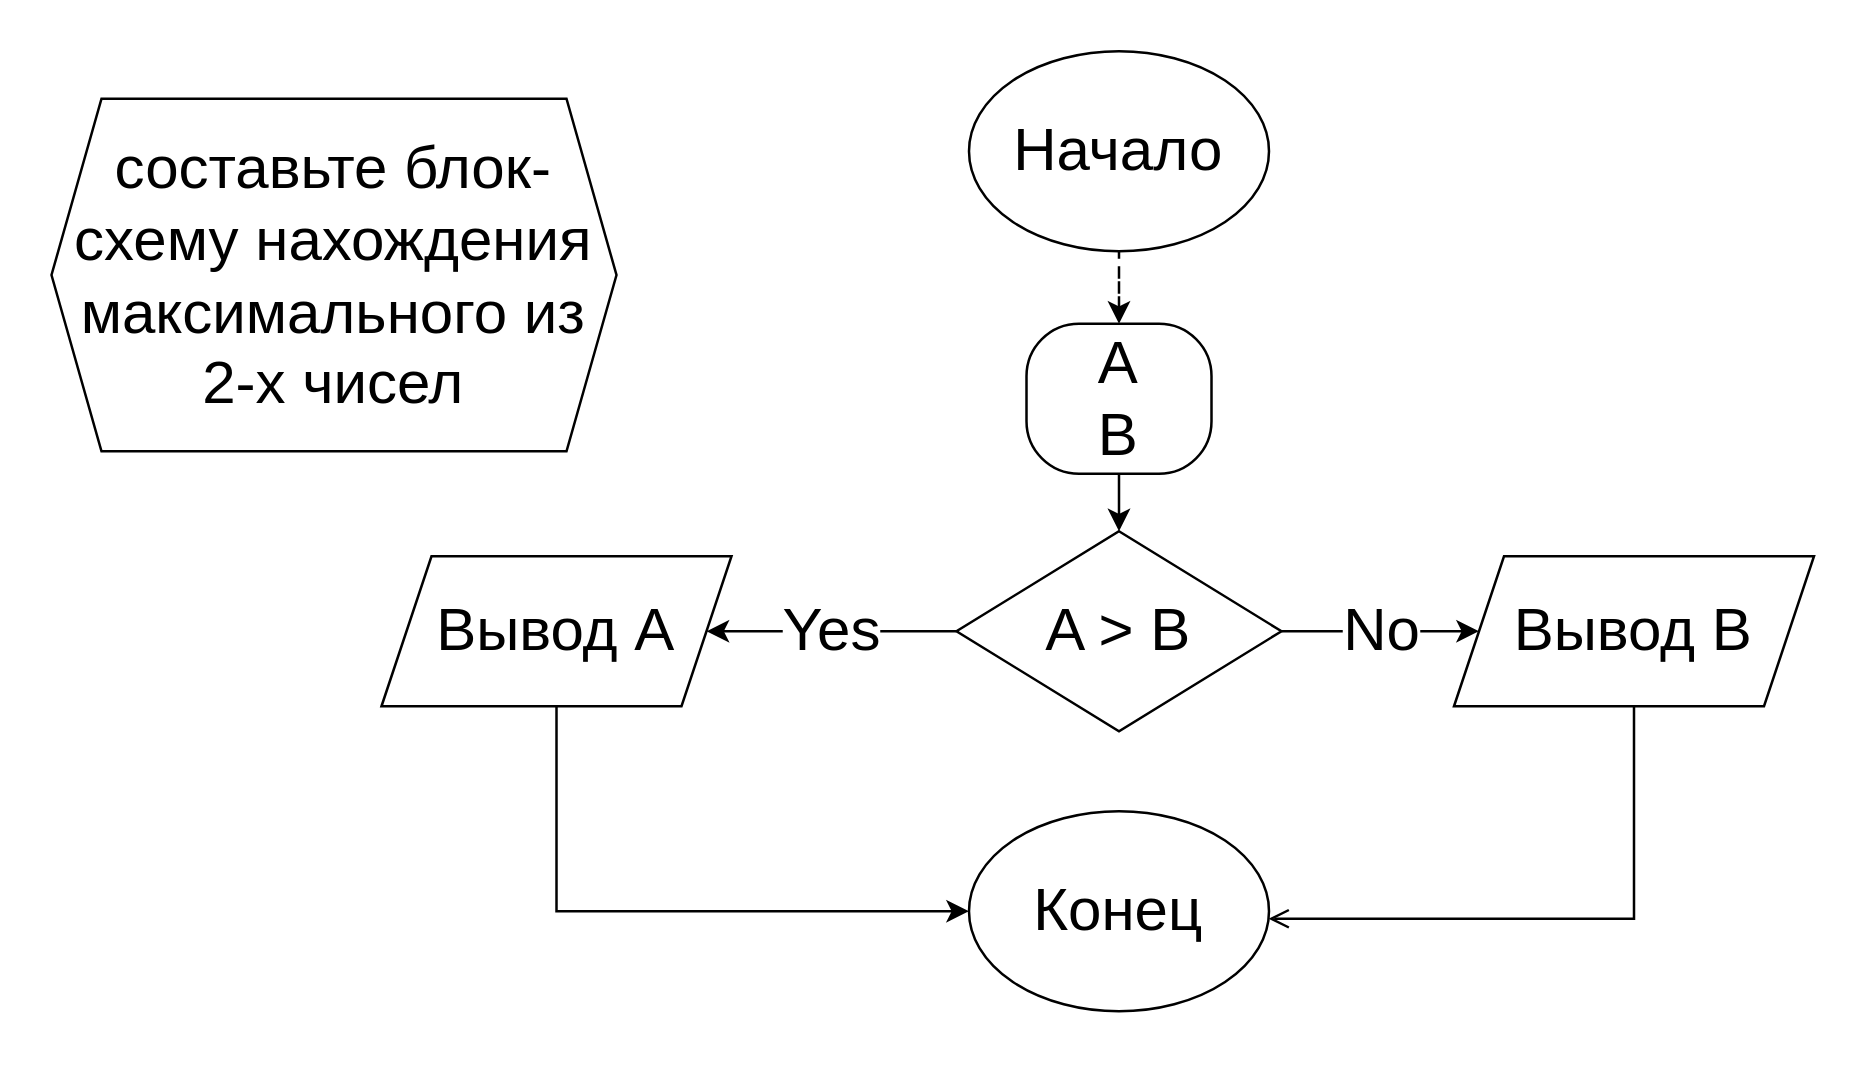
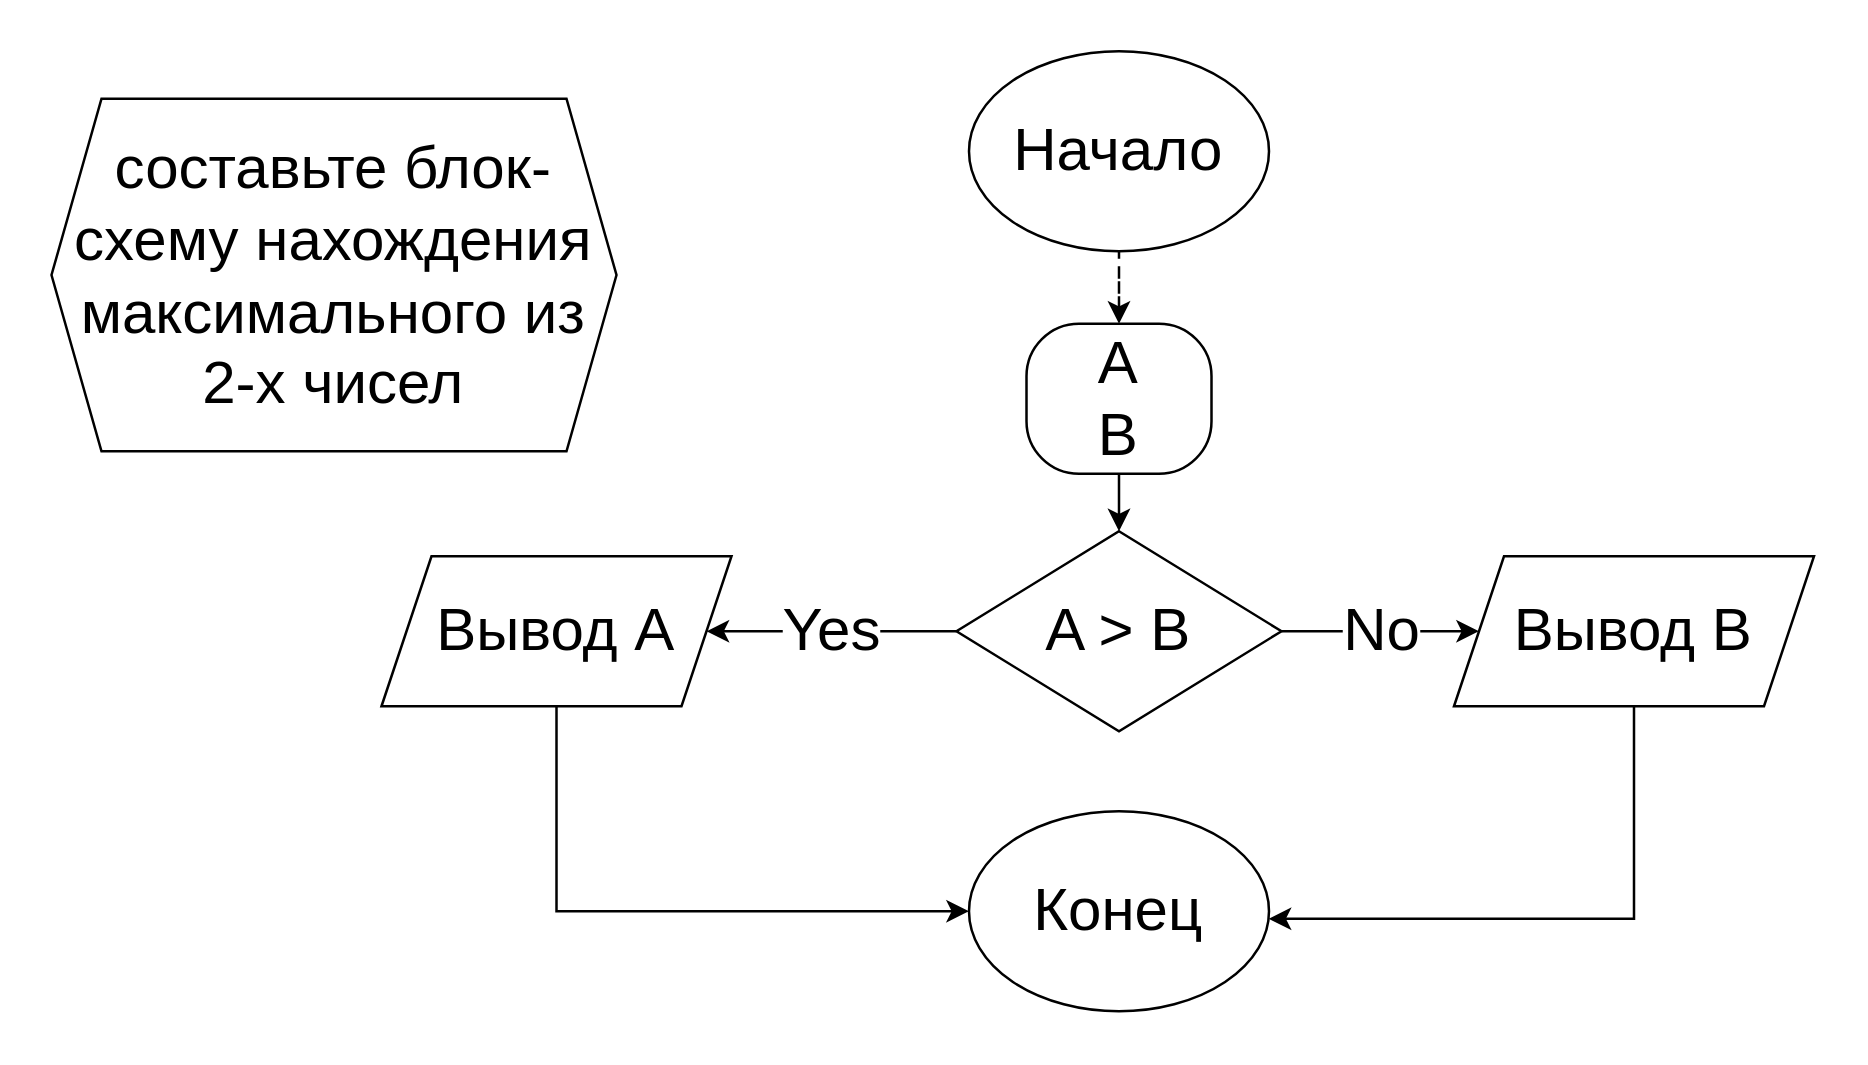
(1282, 919) -> (1286, 919)
